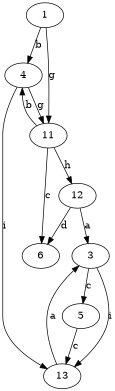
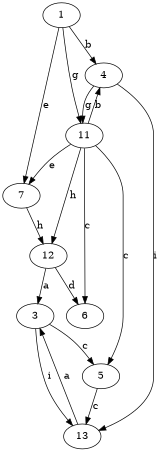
none -> (21, 196)
none -> (123, 249)
